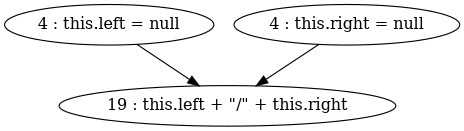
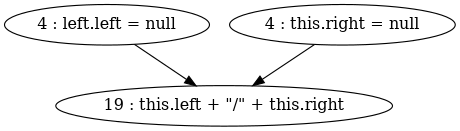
(109, 25) -> (107, 25)
